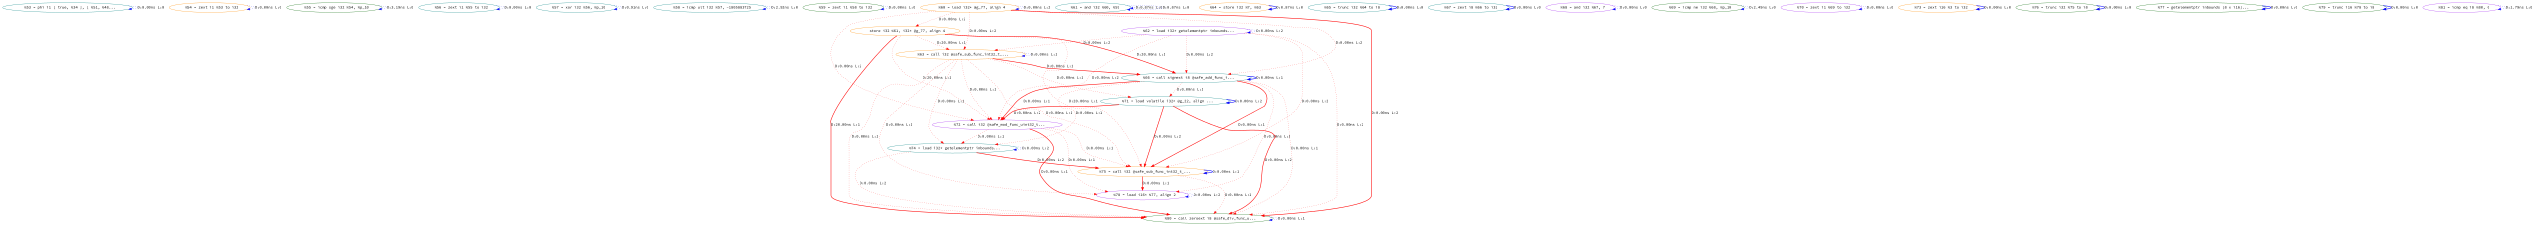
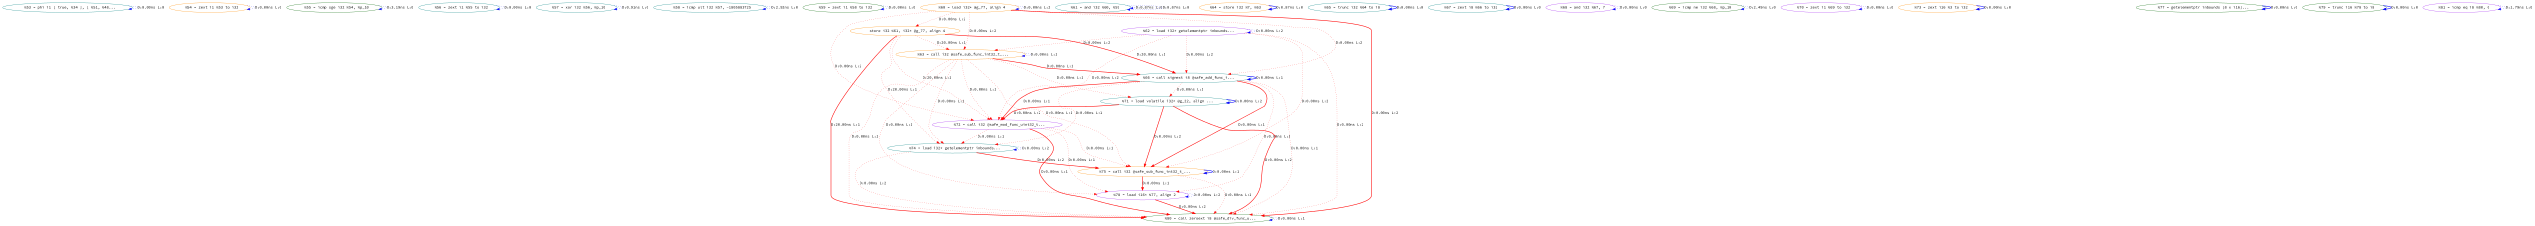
(2058, 8) -> none
(1053, 71) -> (890, 94)
none -> (1174, 206)
